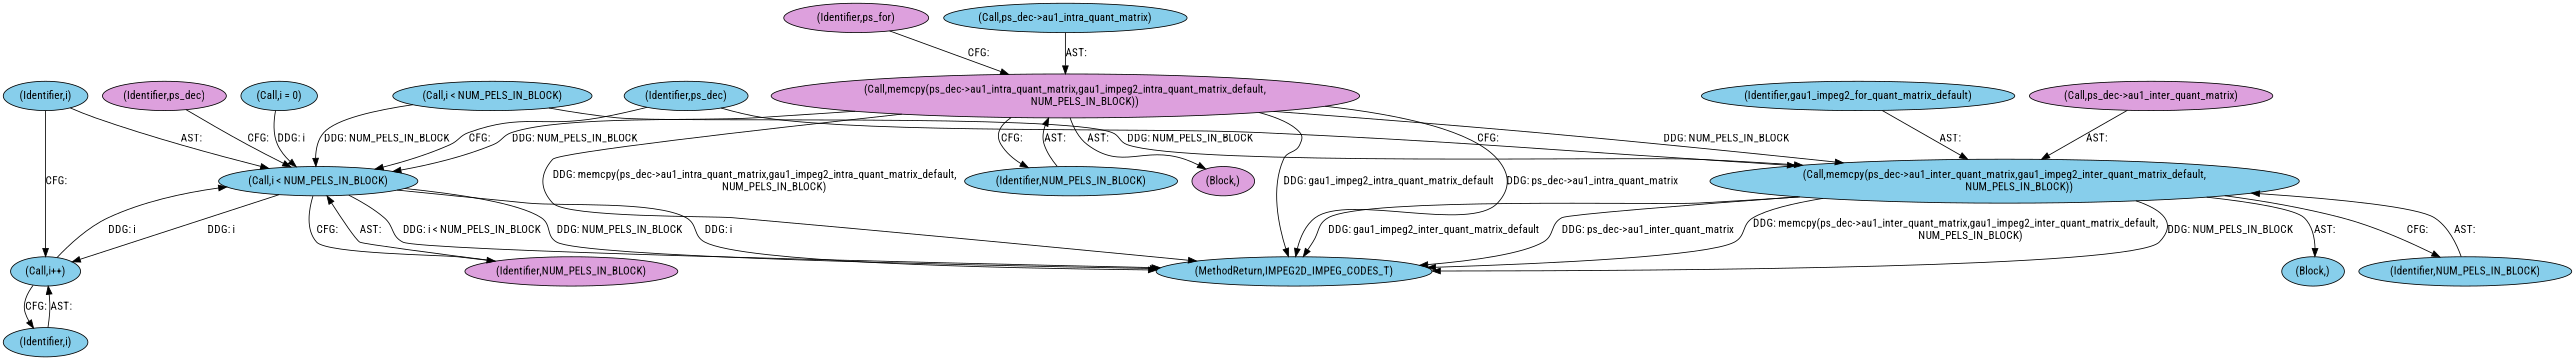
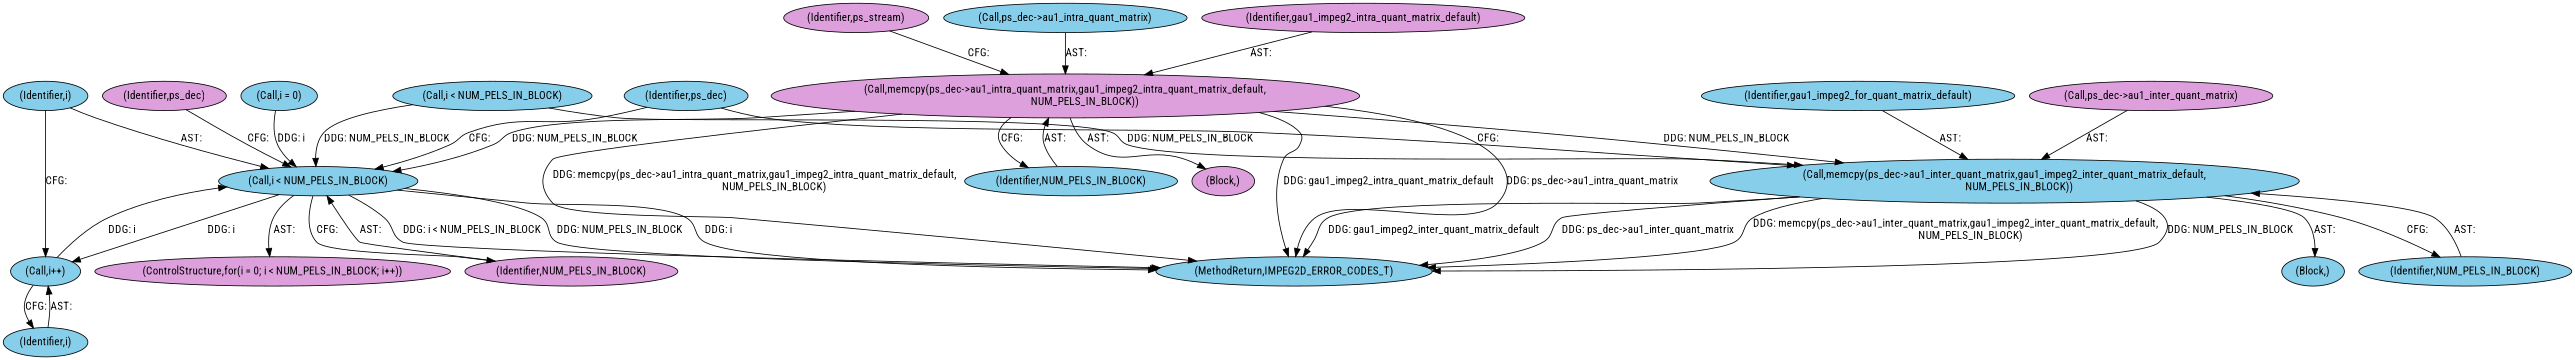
(856, 18) -> (856, 18)
none -> (1363, 18)
none -> (273, 271)
(1294, 271) -> (1294, 271)
